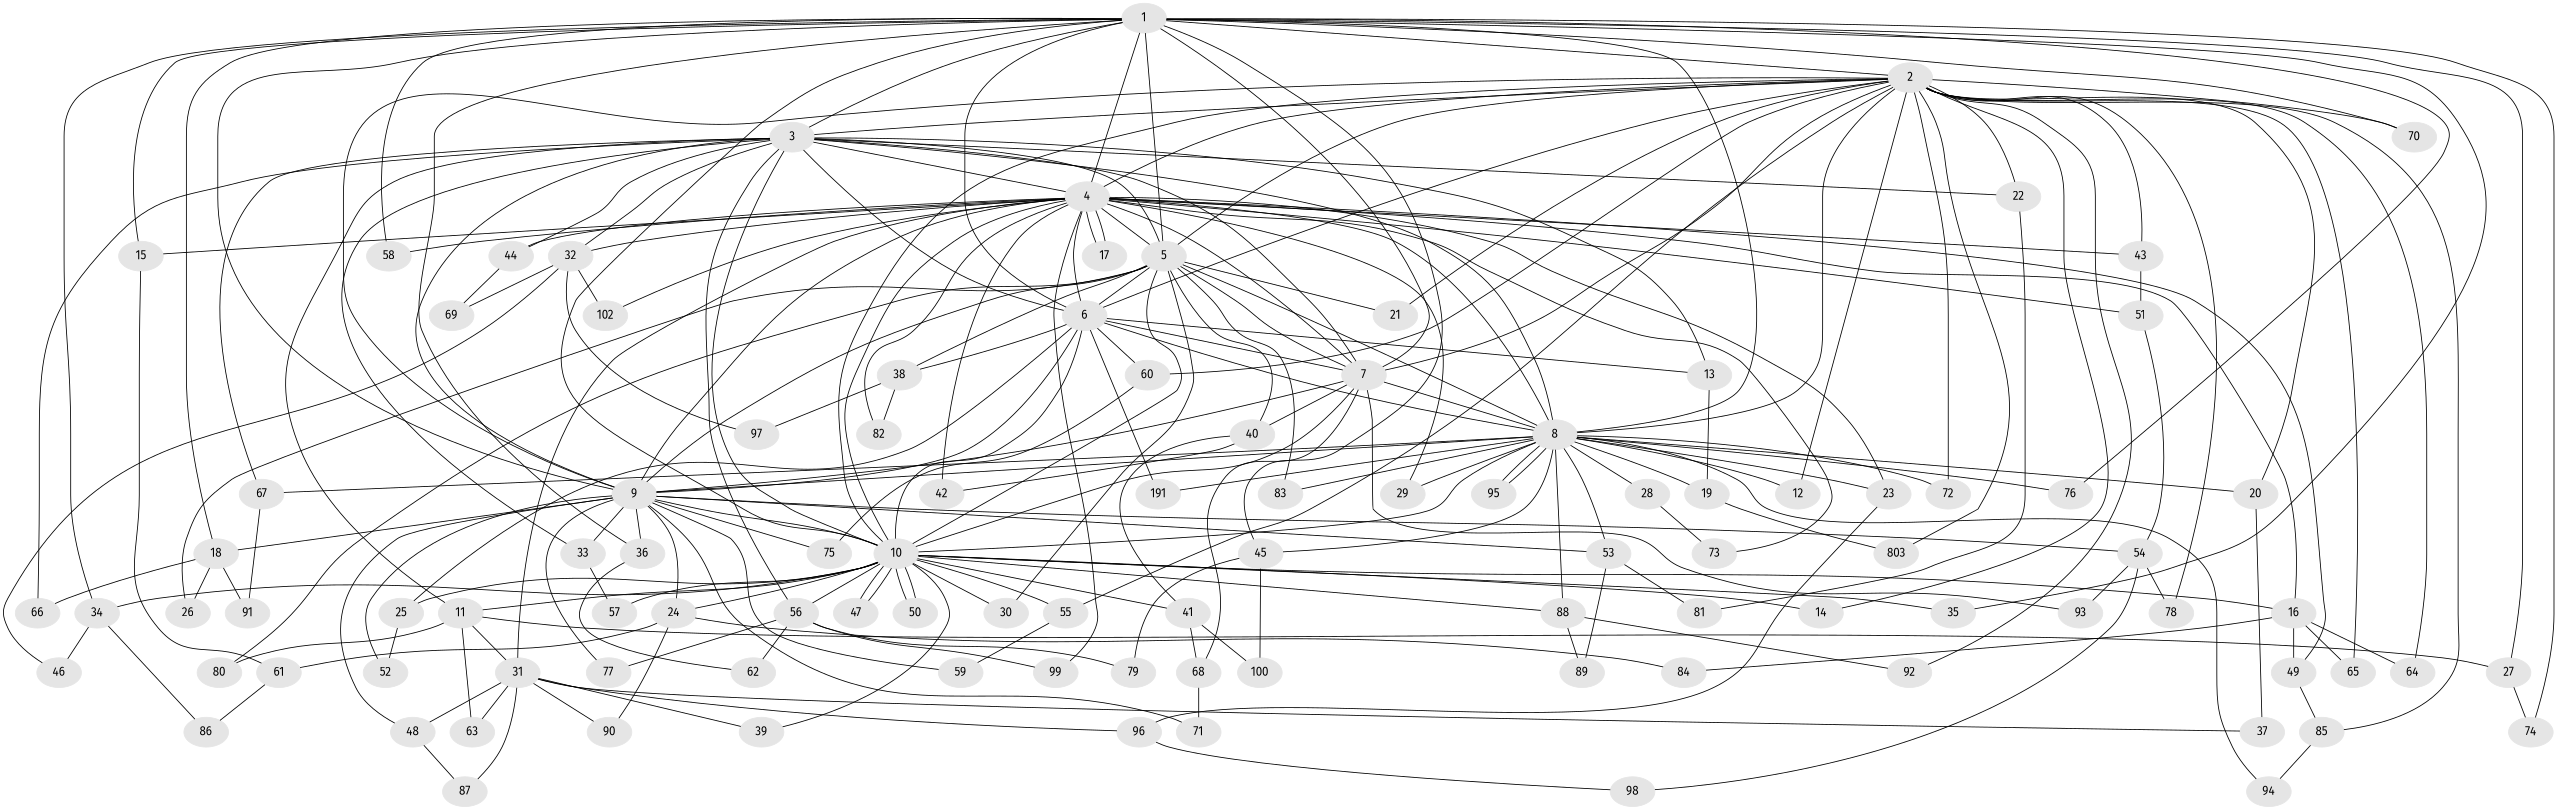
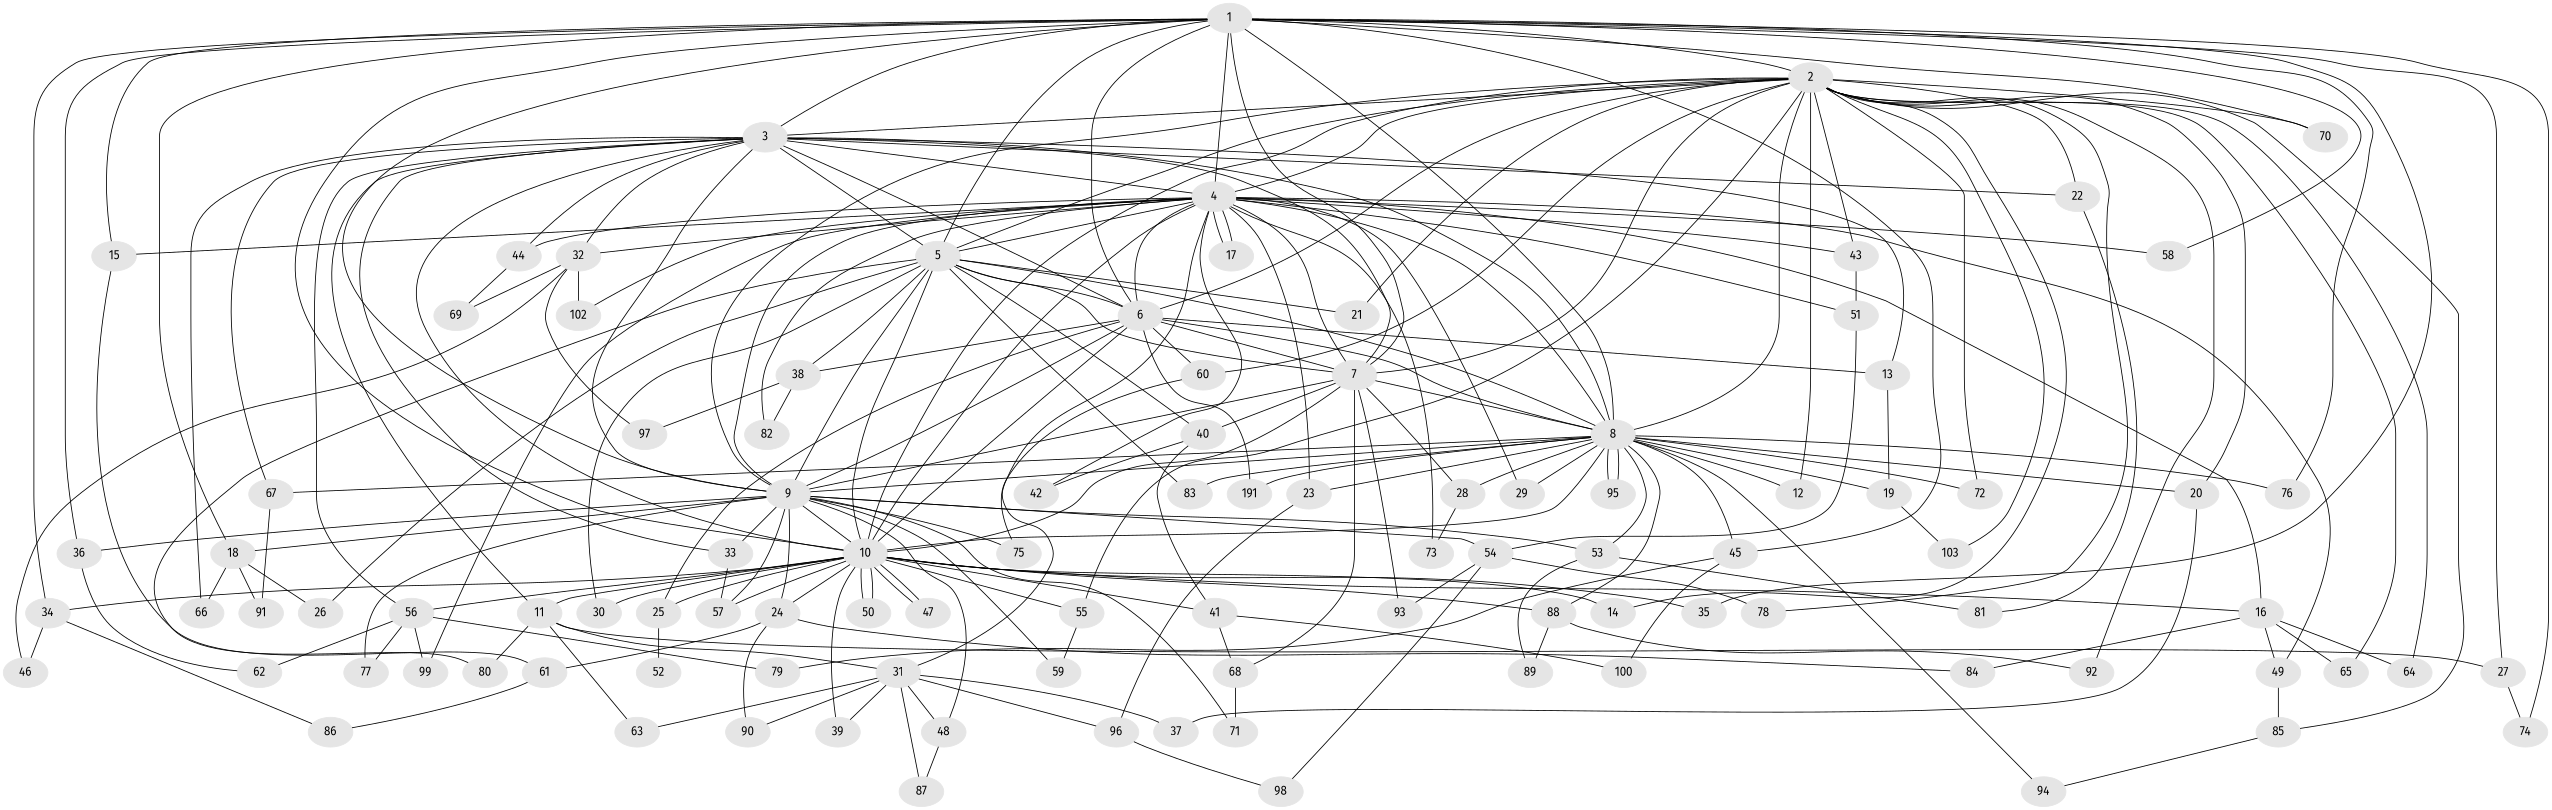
none -> (1410, 434)
(451, 535) -> (766, 559)
(1896, 554) -> (1950, 554)
